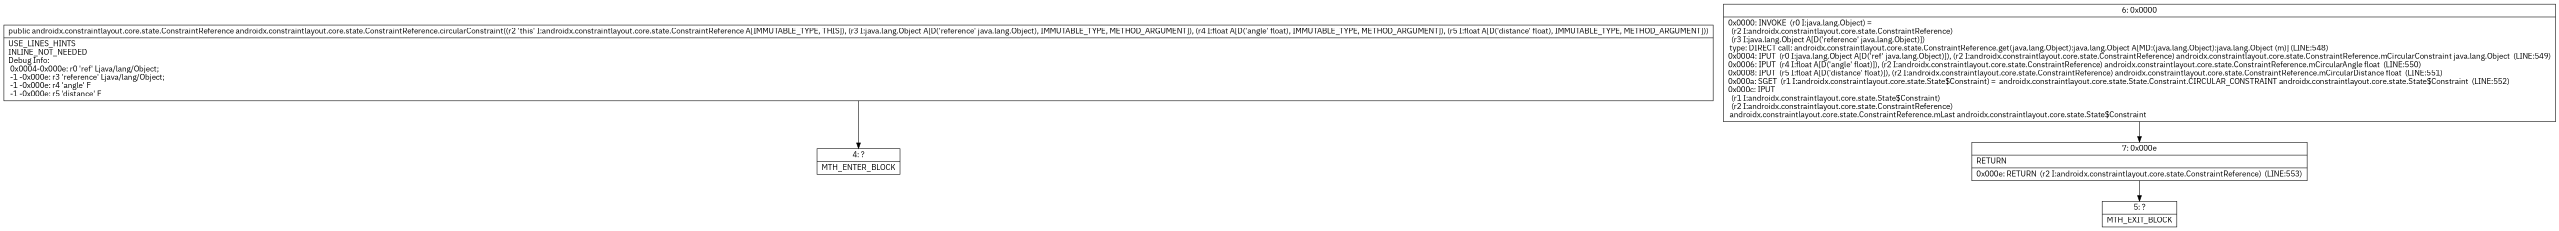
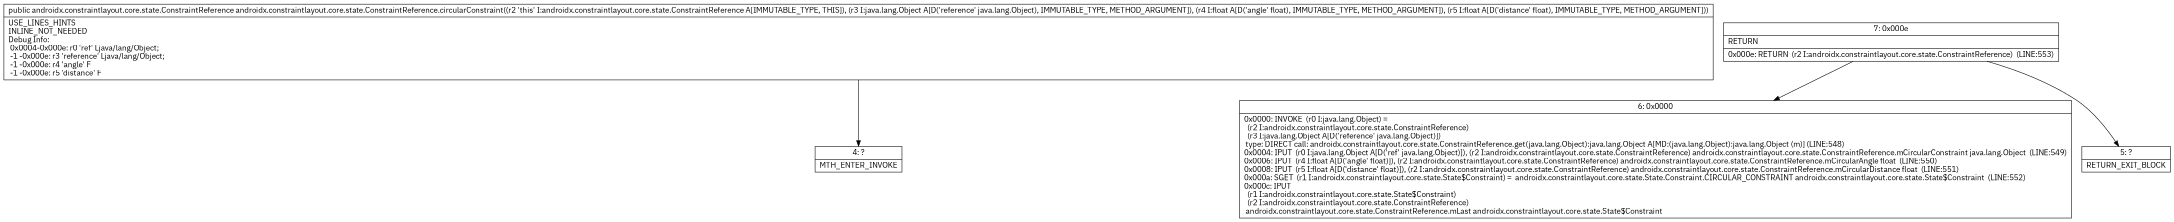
(2140, 129) -> (1816, 80)
(859, 168) -> (859, 165)
(2140, 220) -> (2126, 165)
